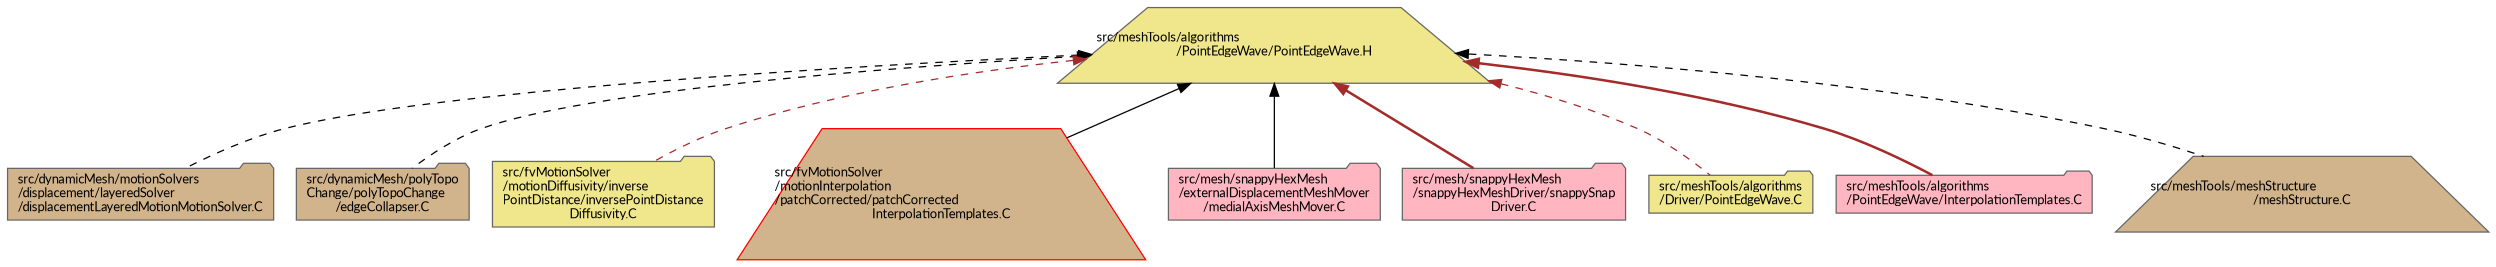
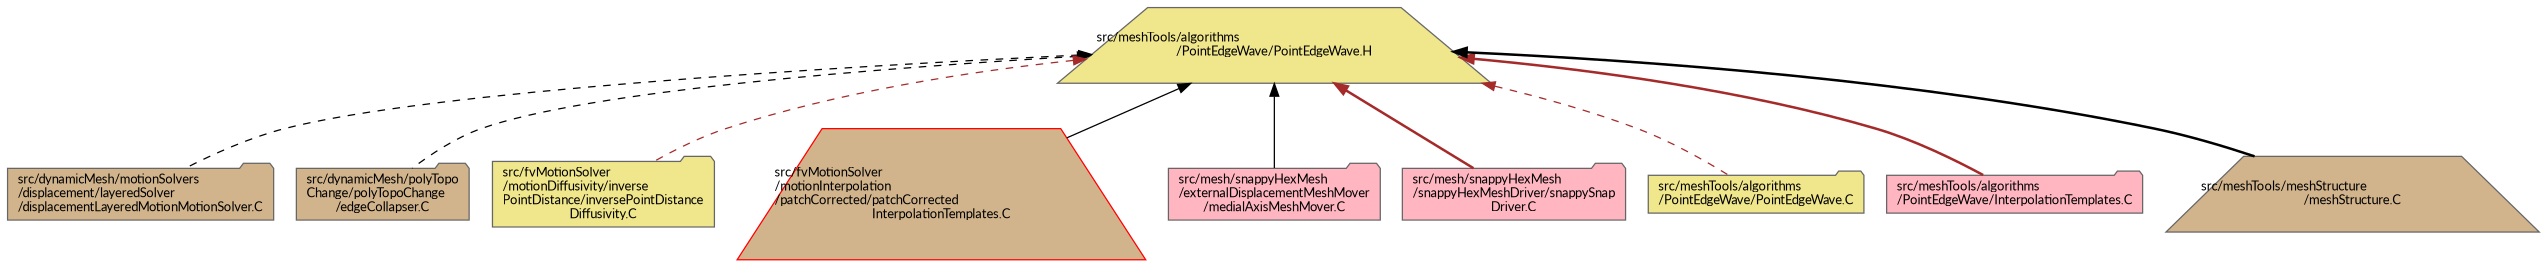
(1839, 86) -> (1864, 83)
(1731, 194) -> (1756, 194)
